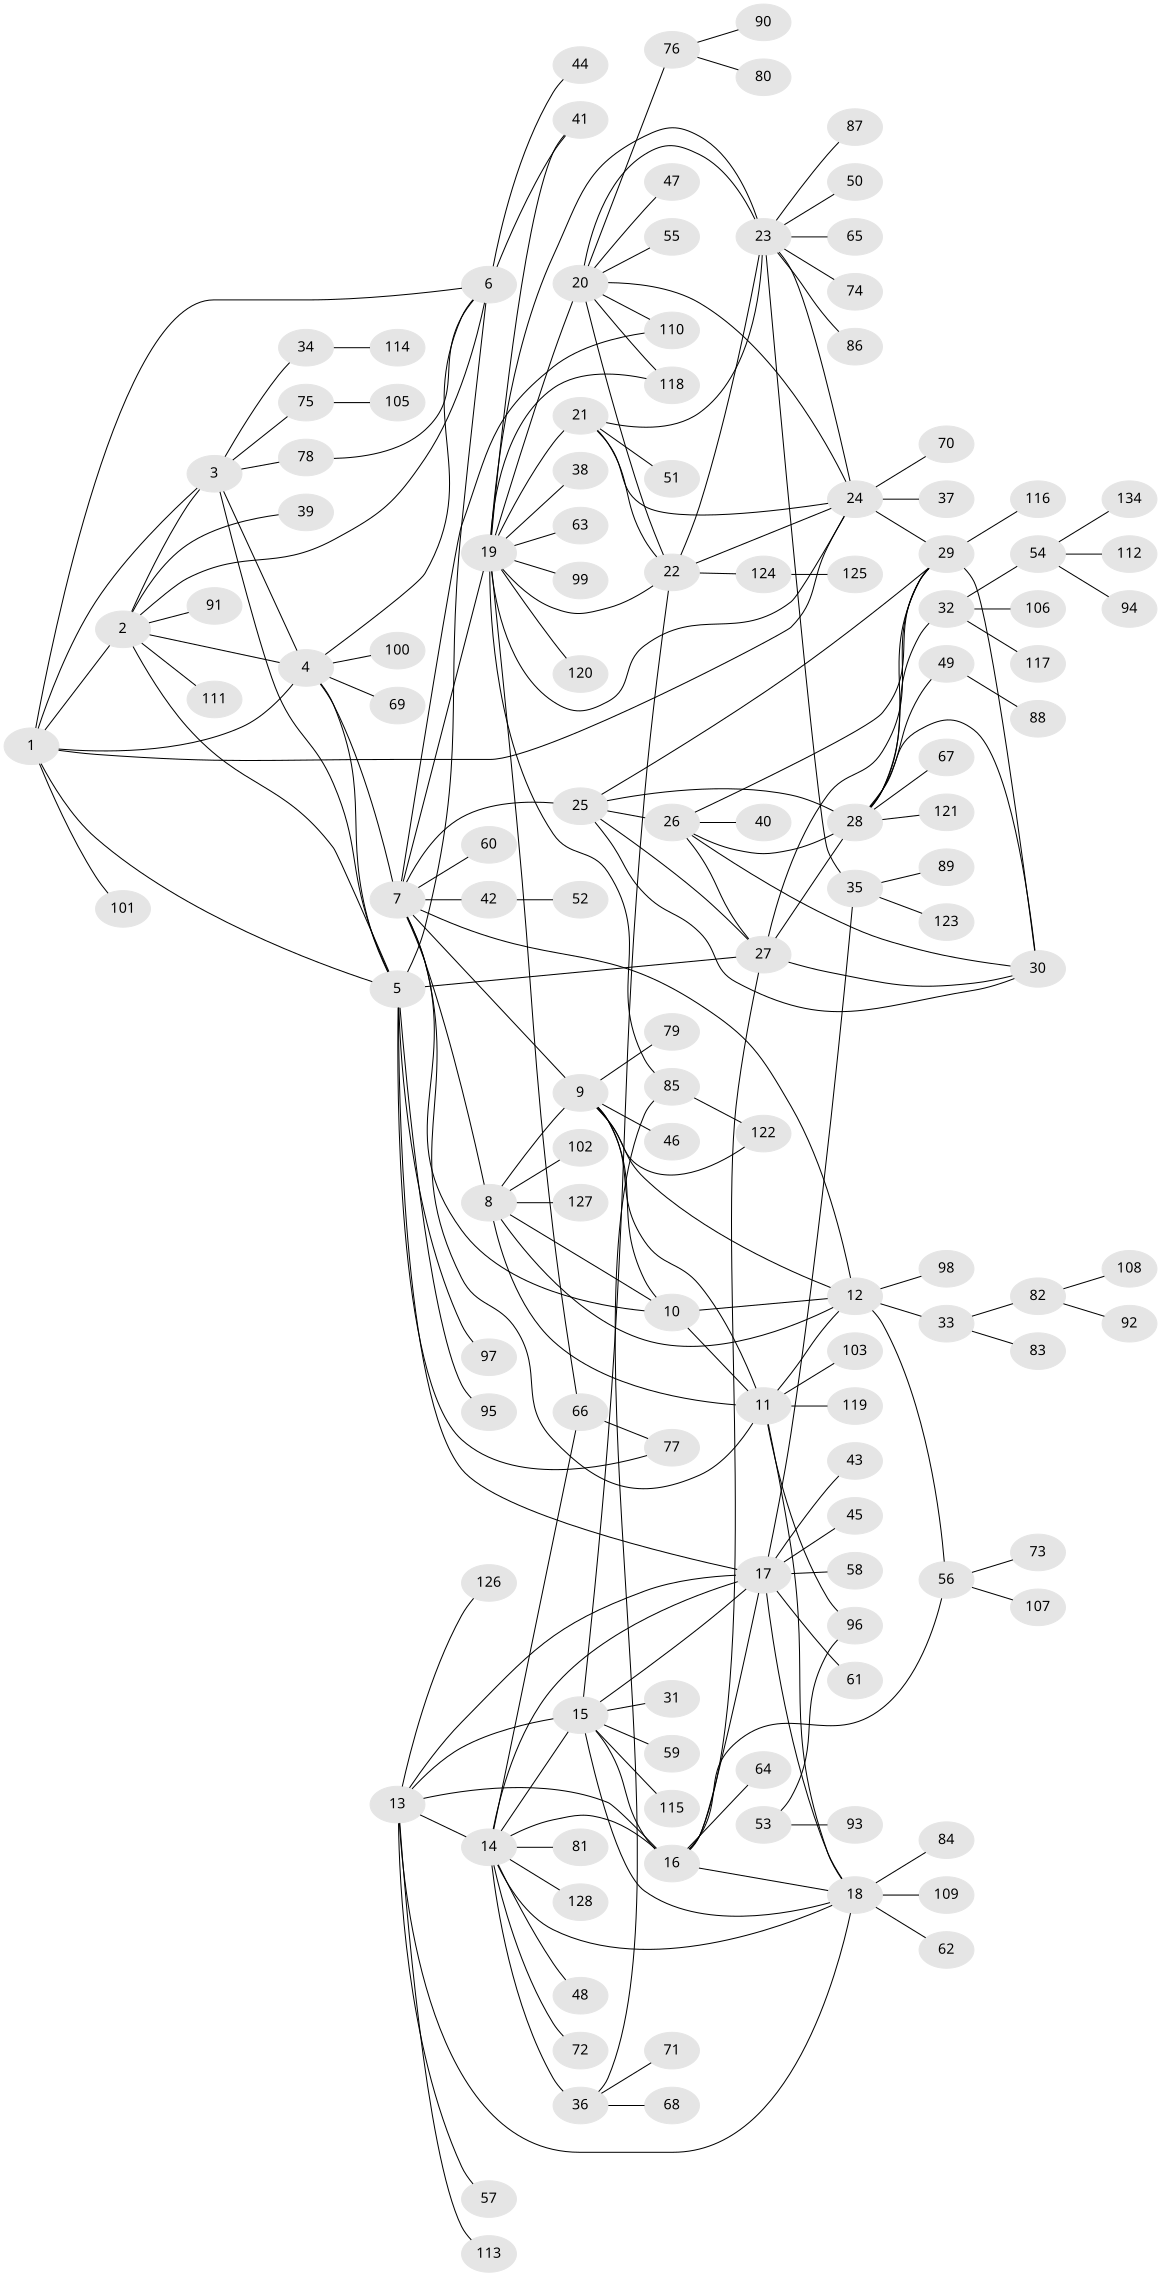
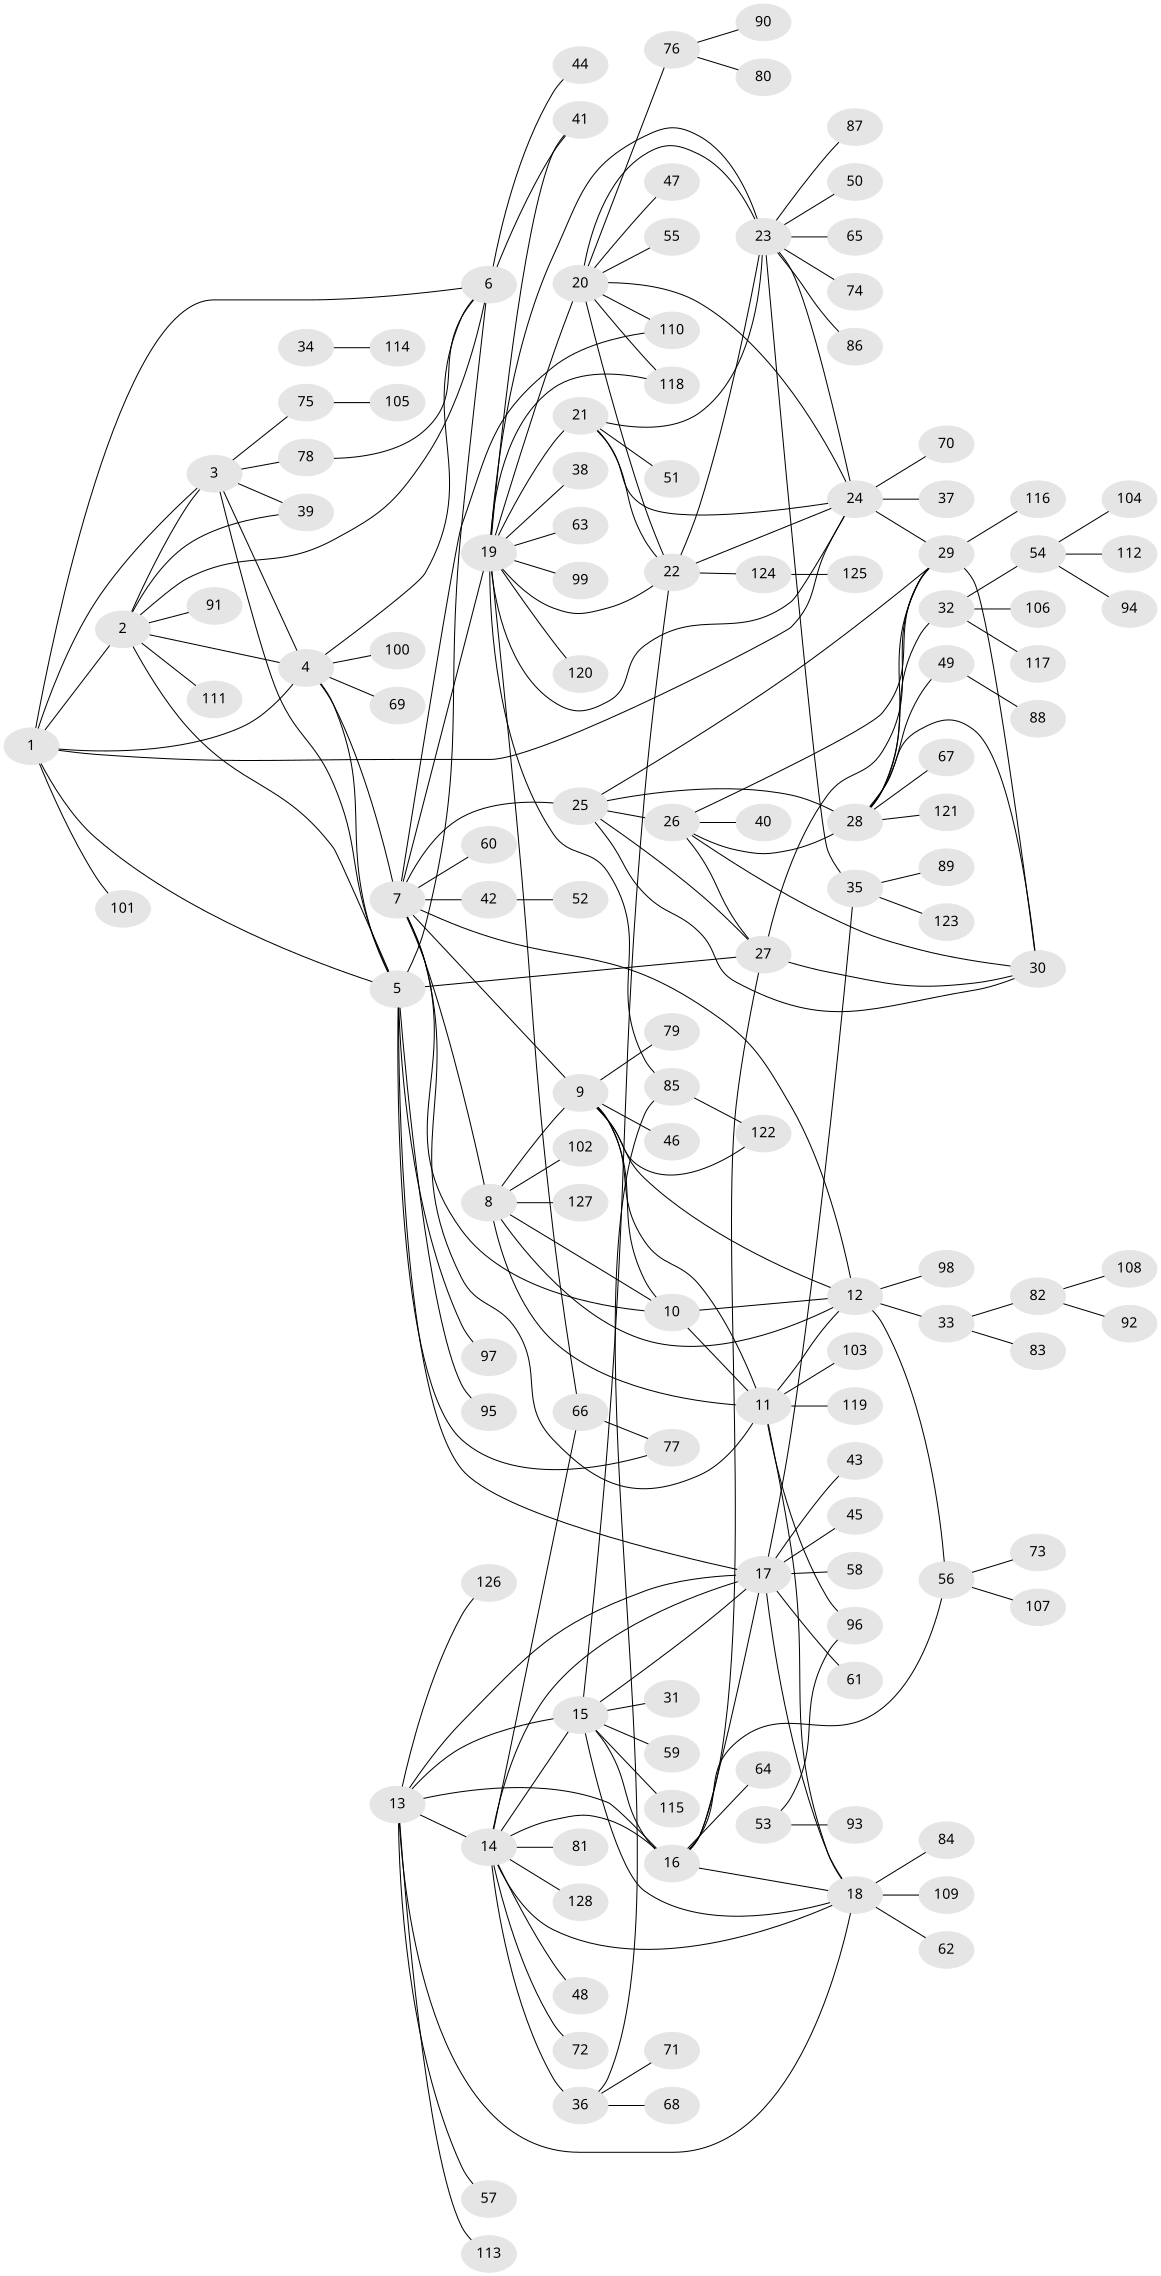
(255, 408) -> (260, 493)
(1130, 499) -> (1130, 499)
(809, 888) -> none
